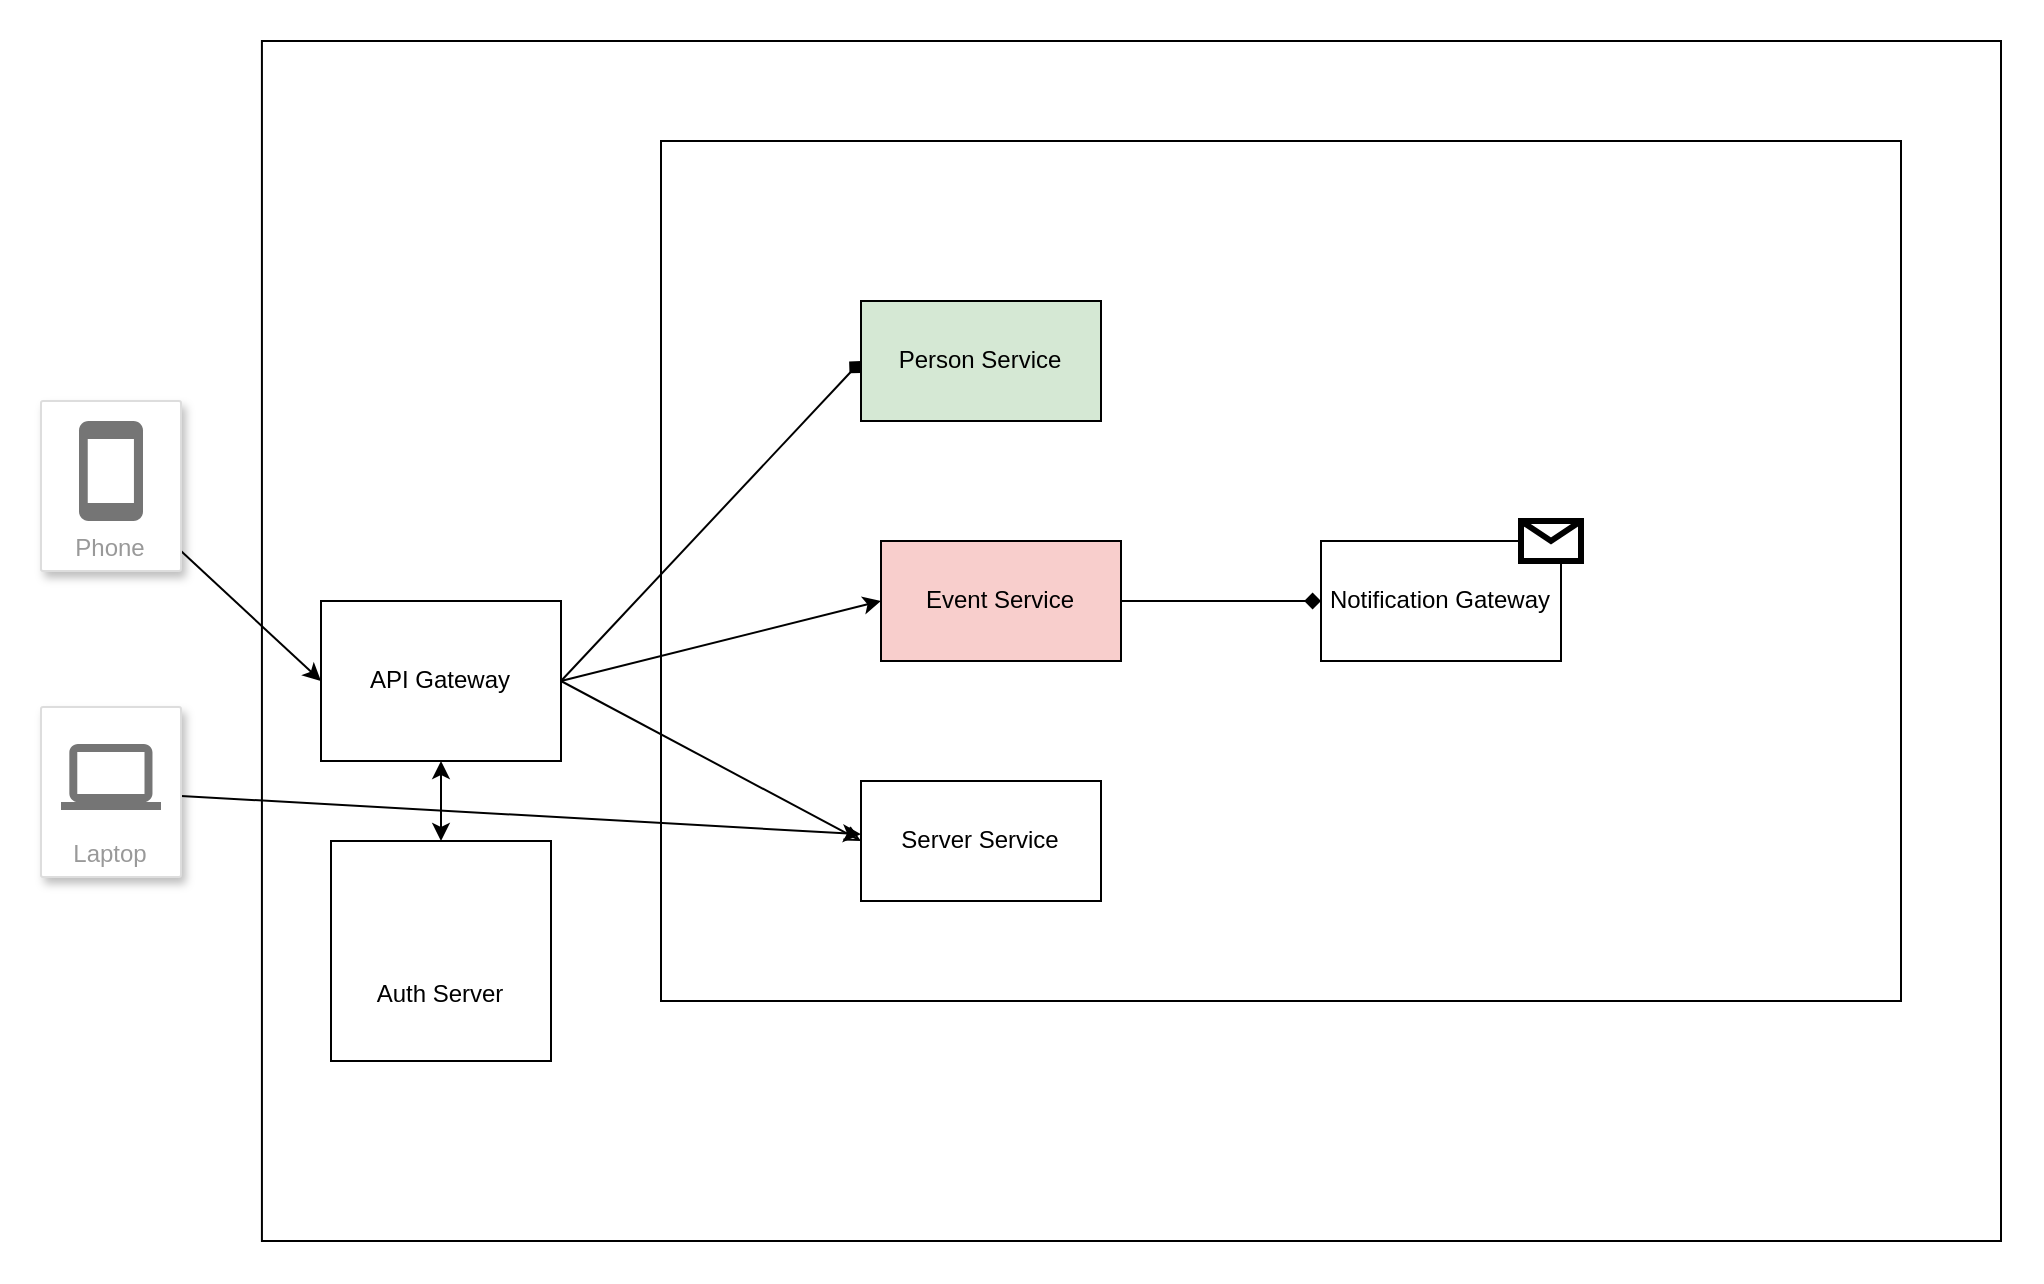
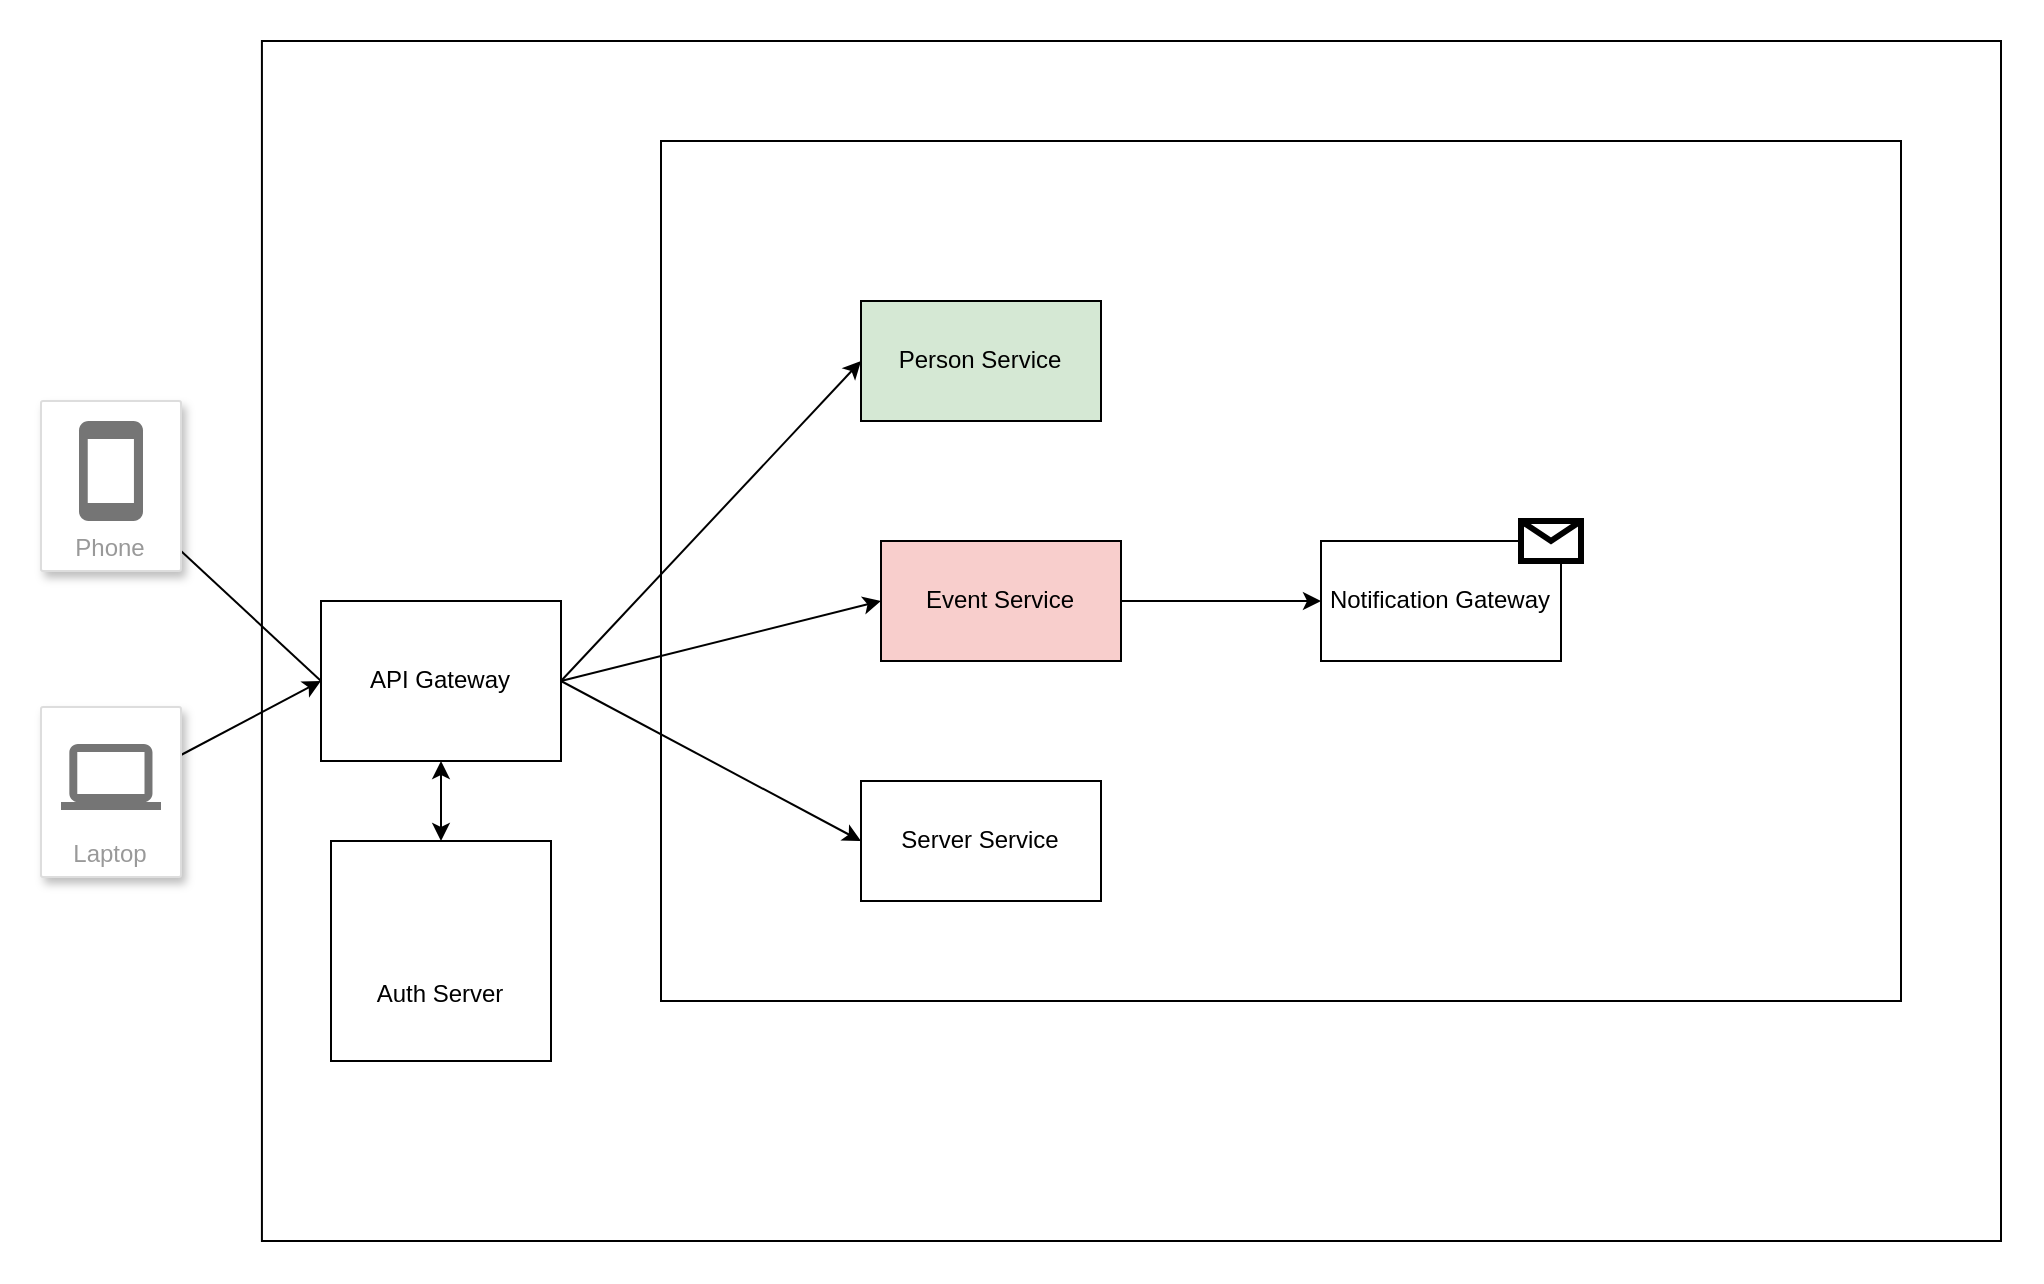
(850, 373) -> (851, 372)
(1304, 601) -> (1305, 601)
(310, 671) -> (314, 675)
(510, 814) -> (245, 721)
(853, 837) -> (840, 830)
